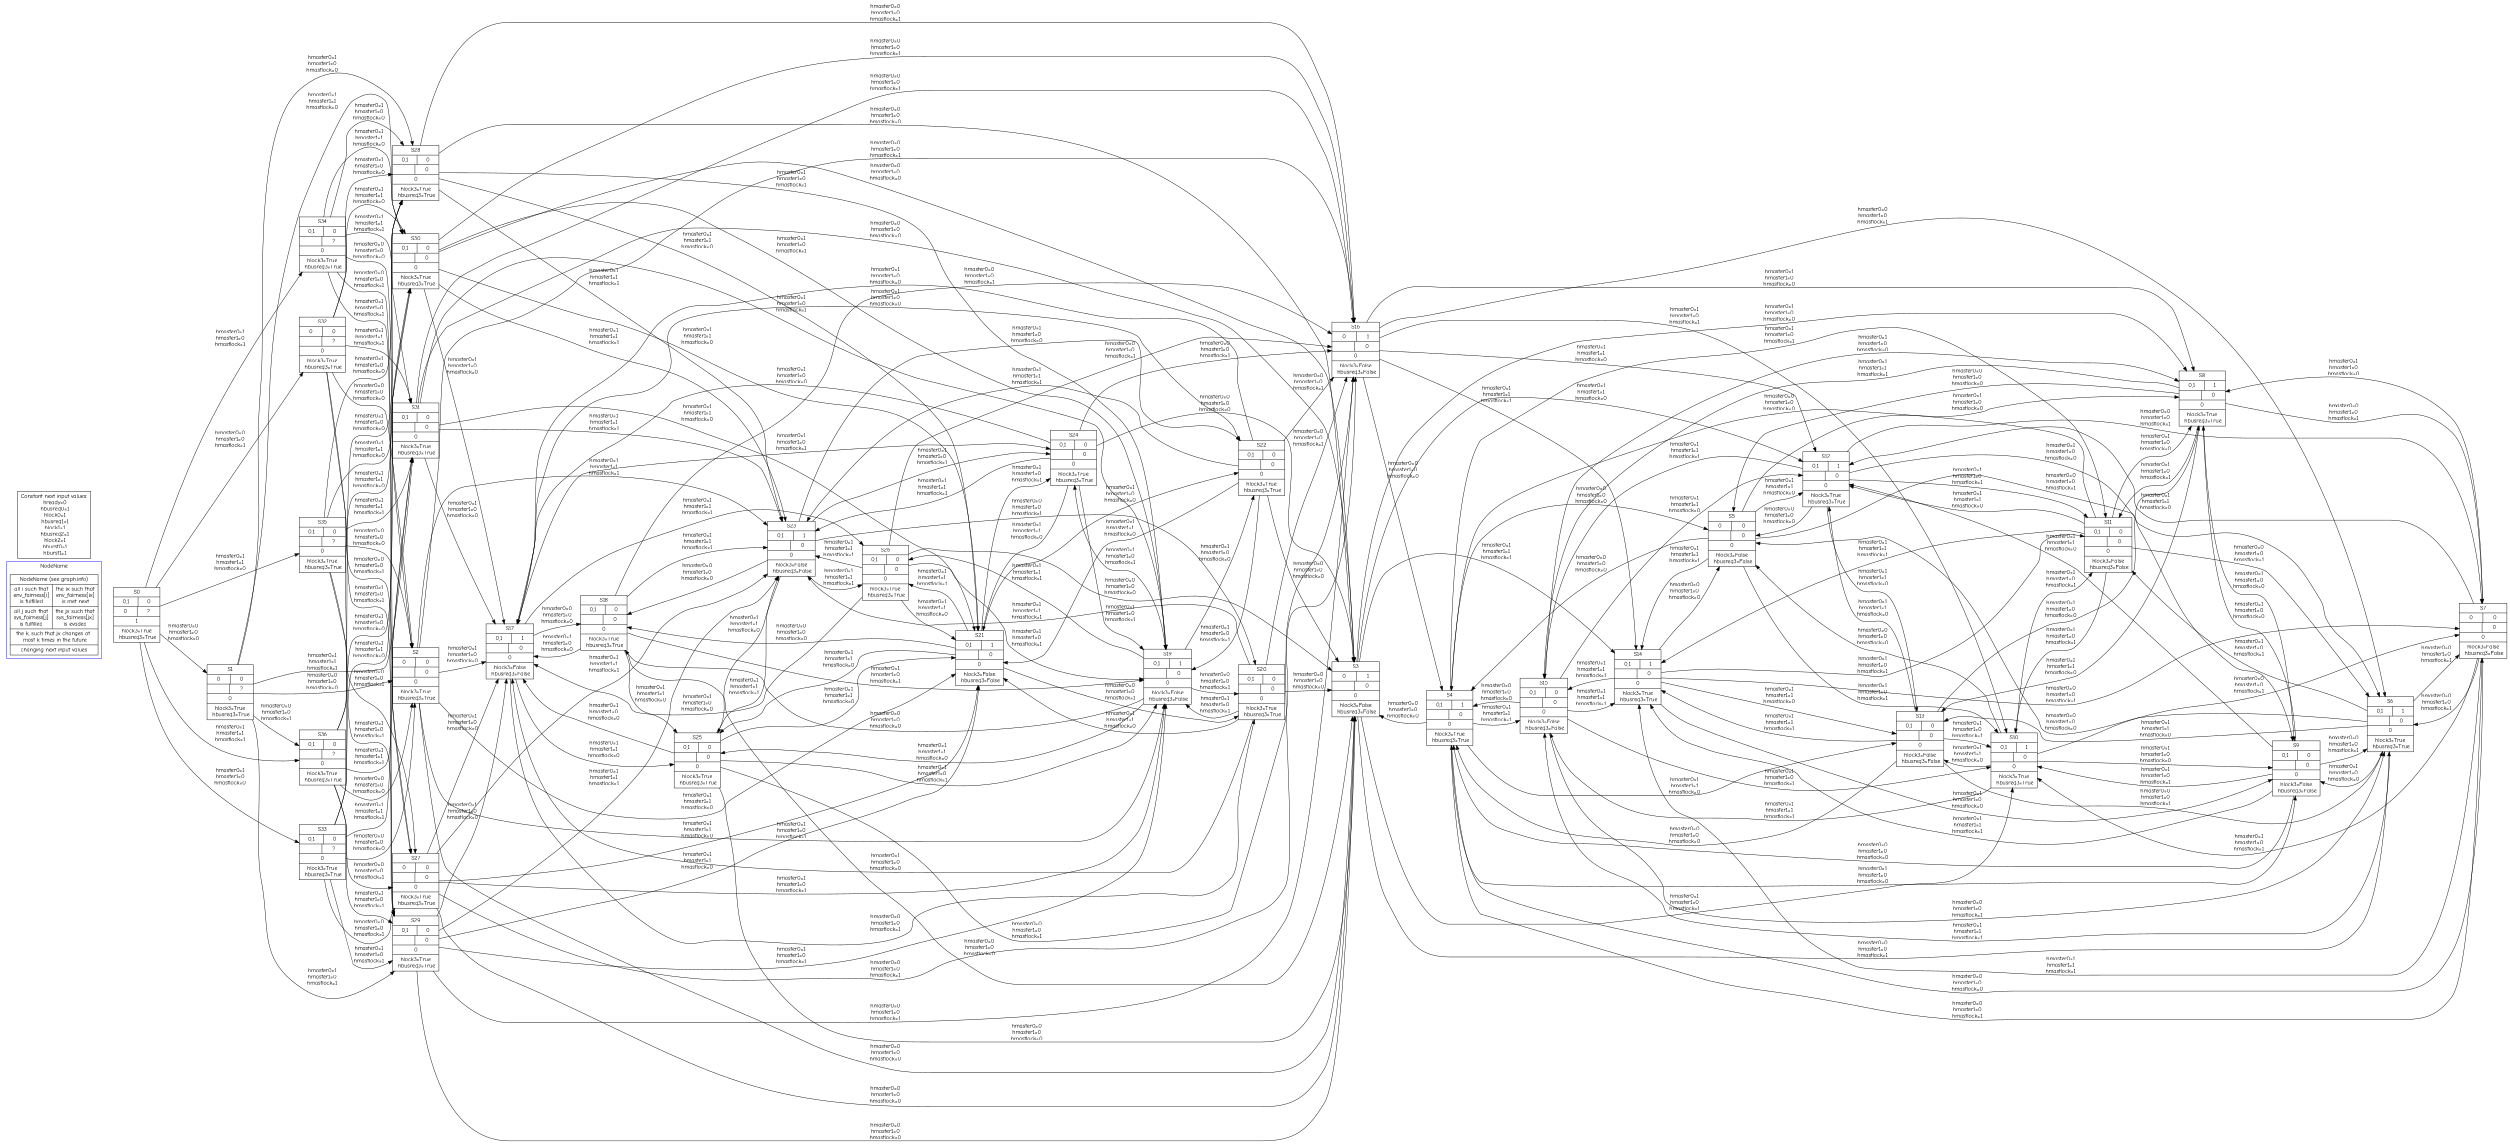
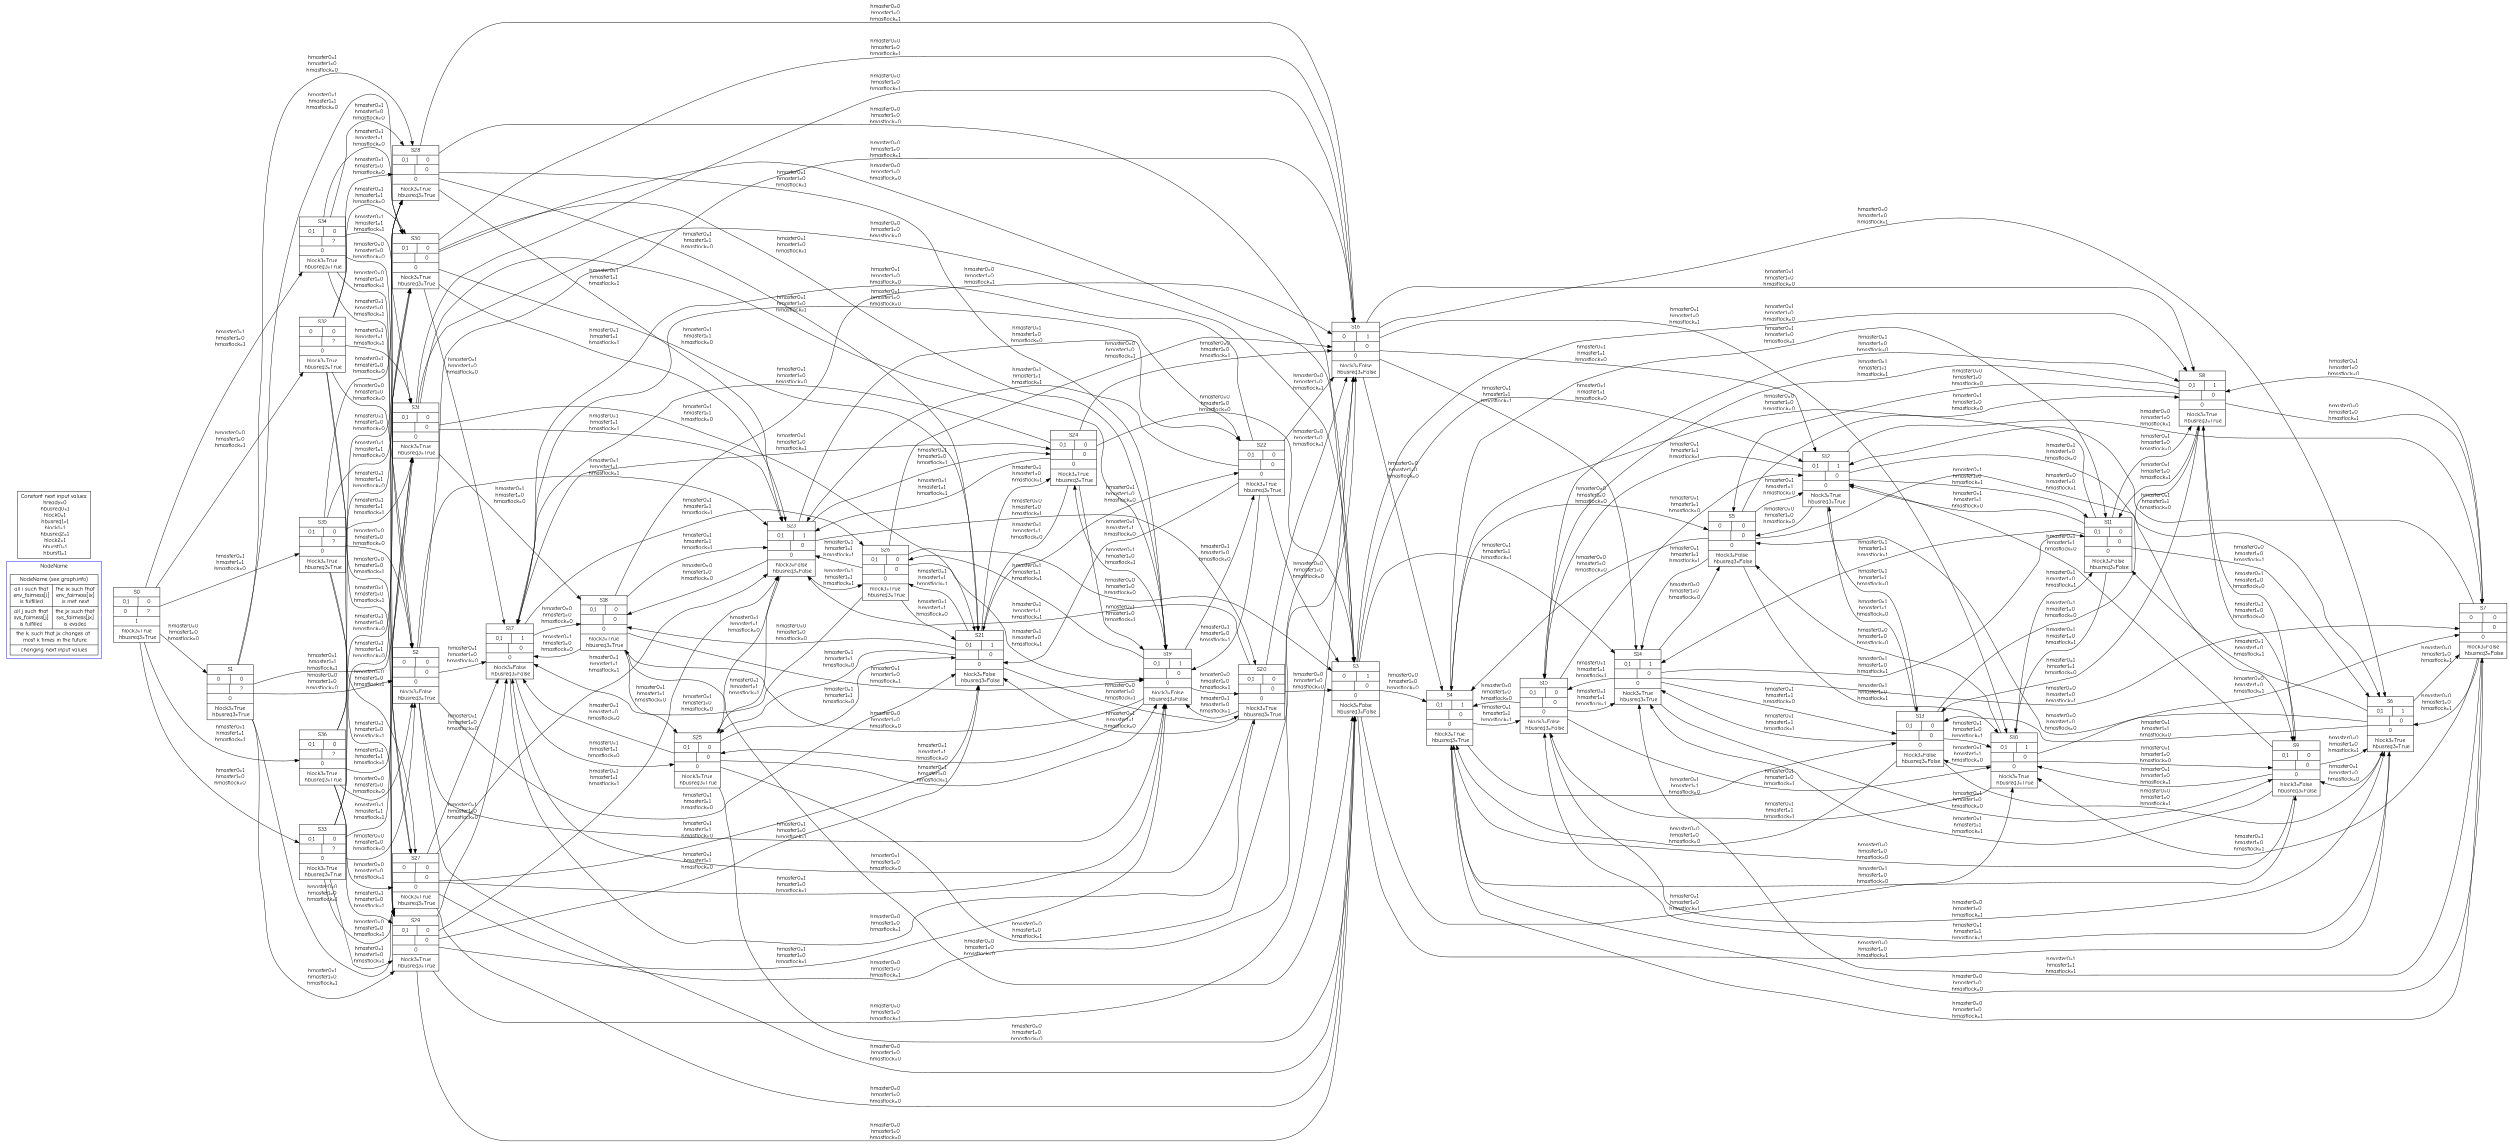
(456, 540) -> (508, 525)
(416, 692) -> (416, 692)
(1404, 723) -> (1402, 694)
(274, 731) -> (298, 900)
